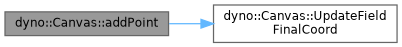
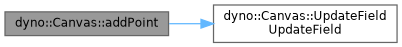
(305, 24) -> (305, 24)
